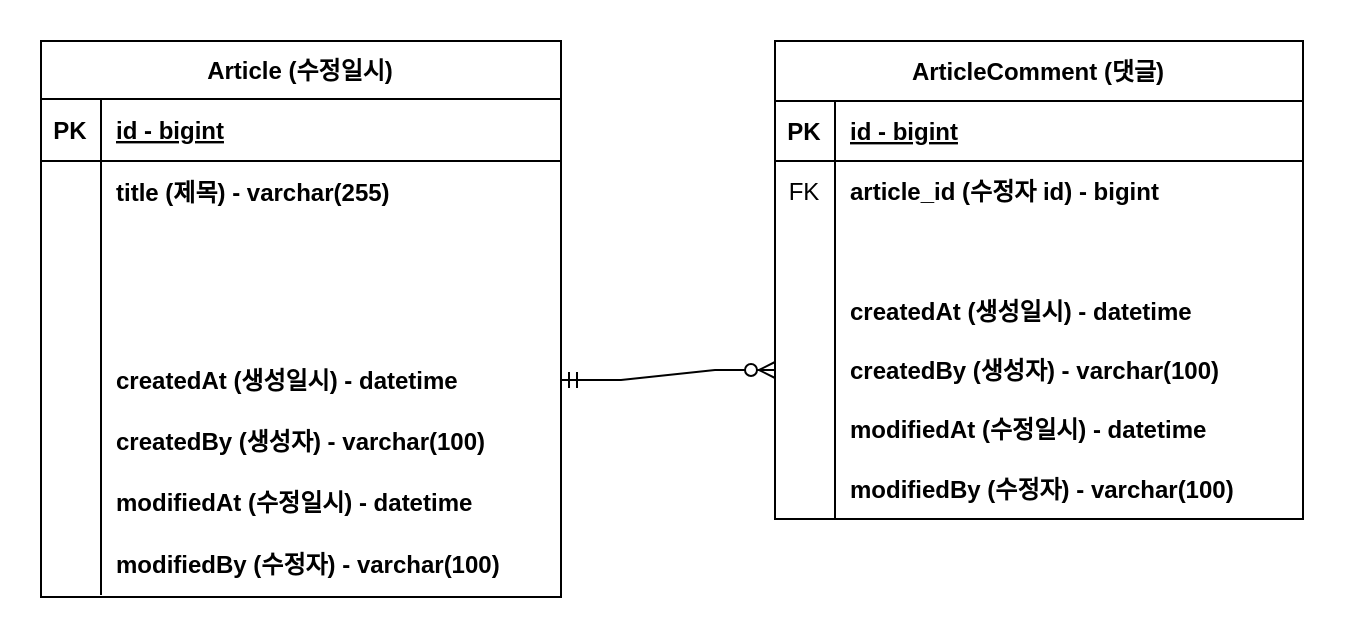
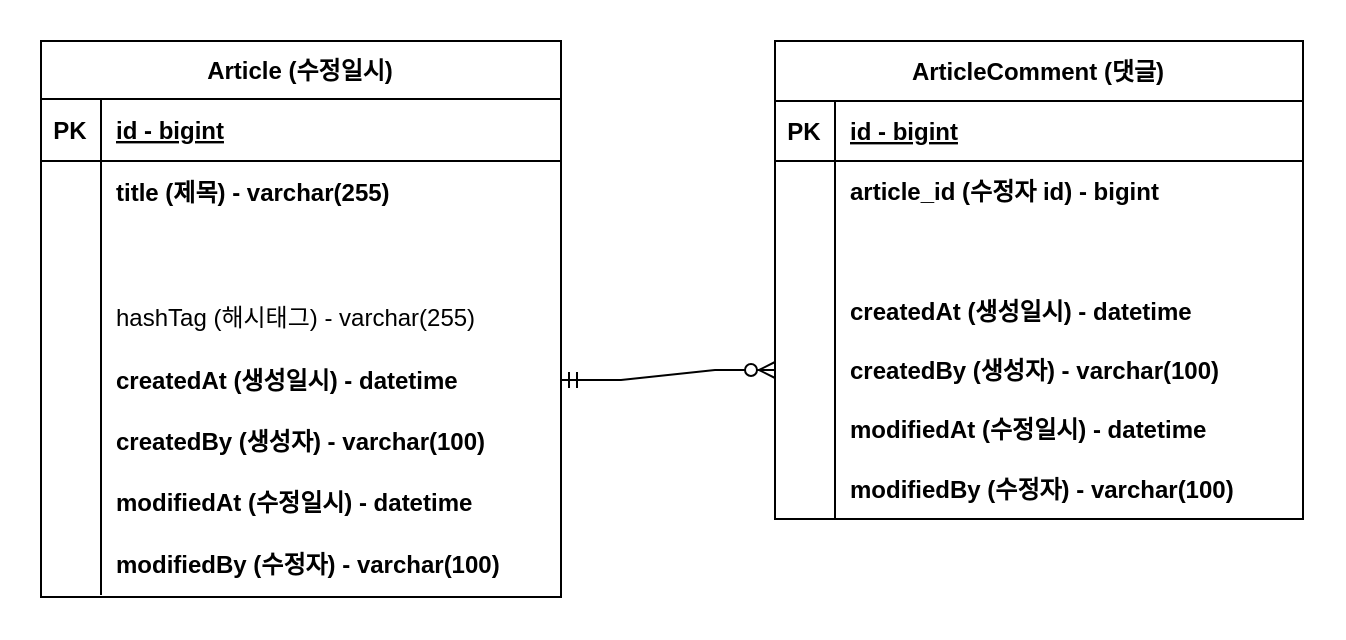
(805, 191) -> none
none -> (331, 317)
